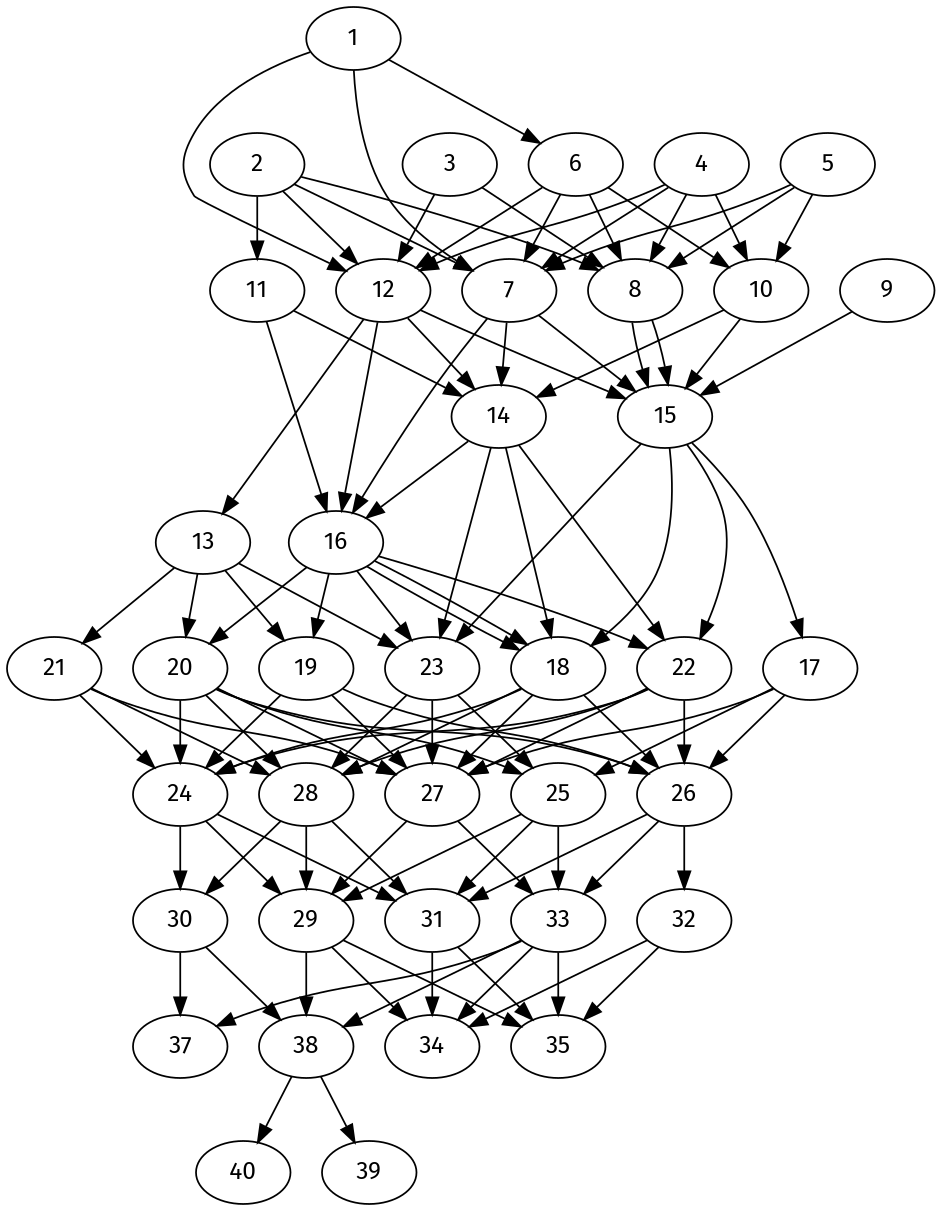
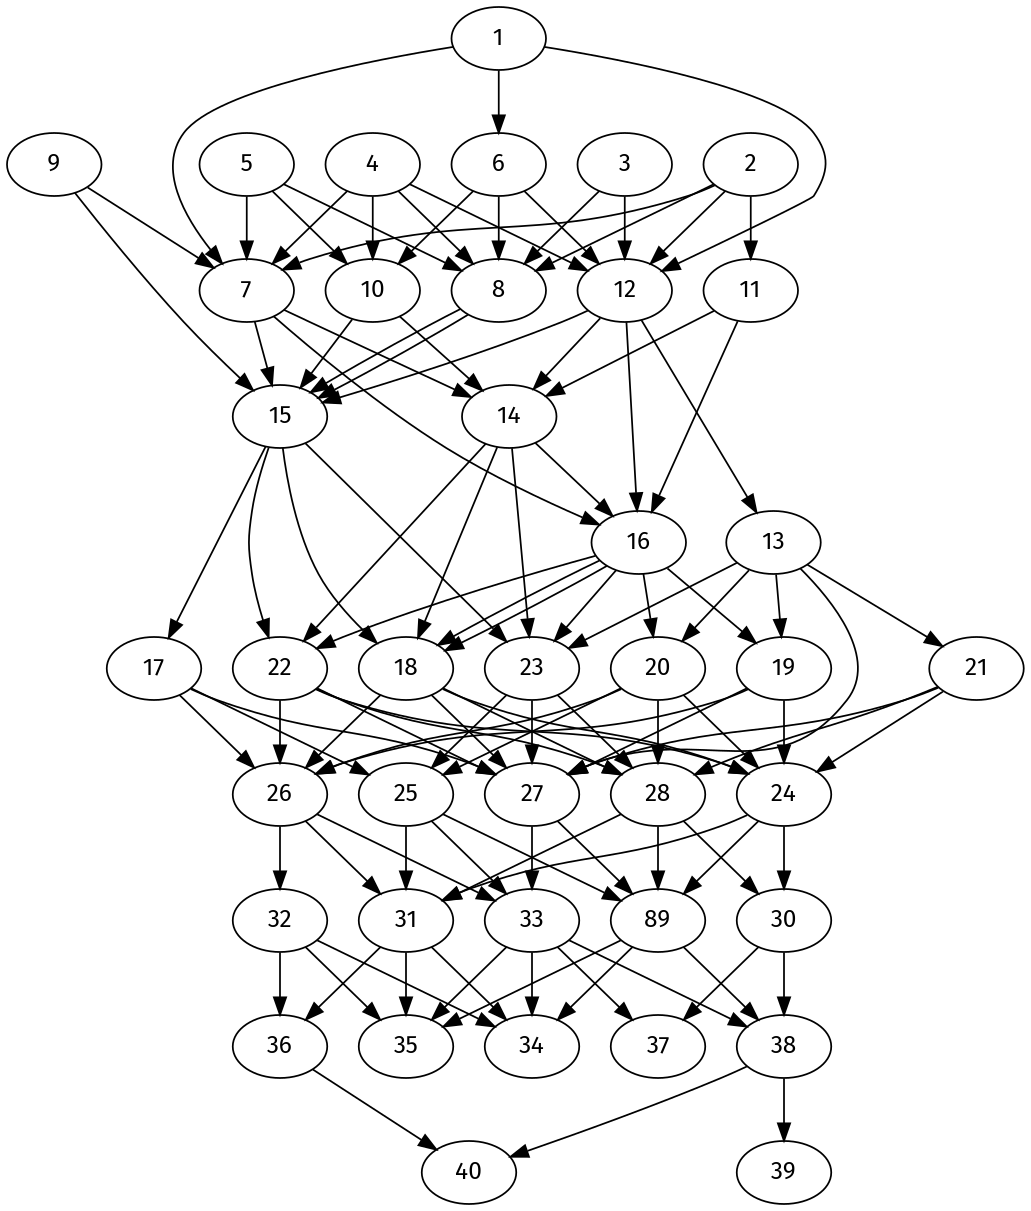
(549, 215) -> (143, 223)
(302, 729) -> (847, 700)
(306, 920) -> (658, 920)
none -> (280, 1046)
